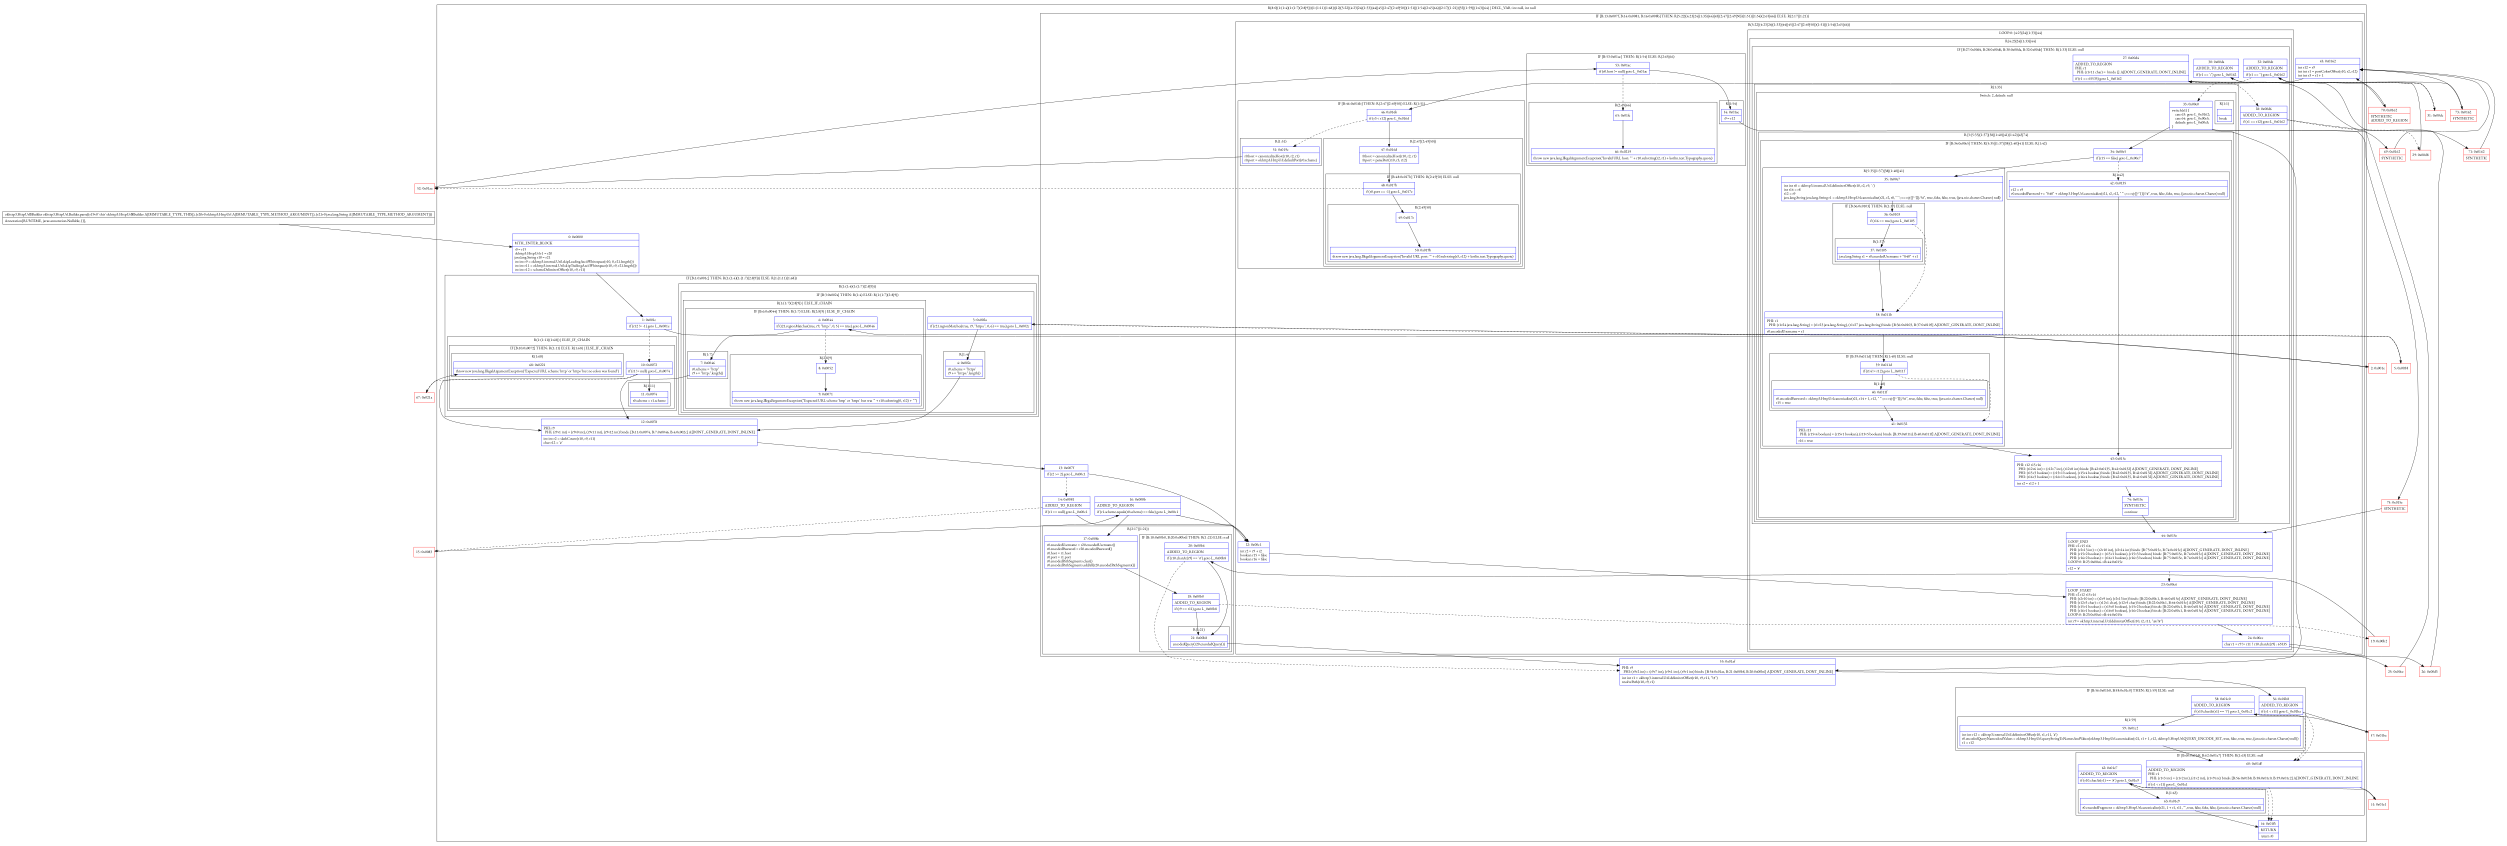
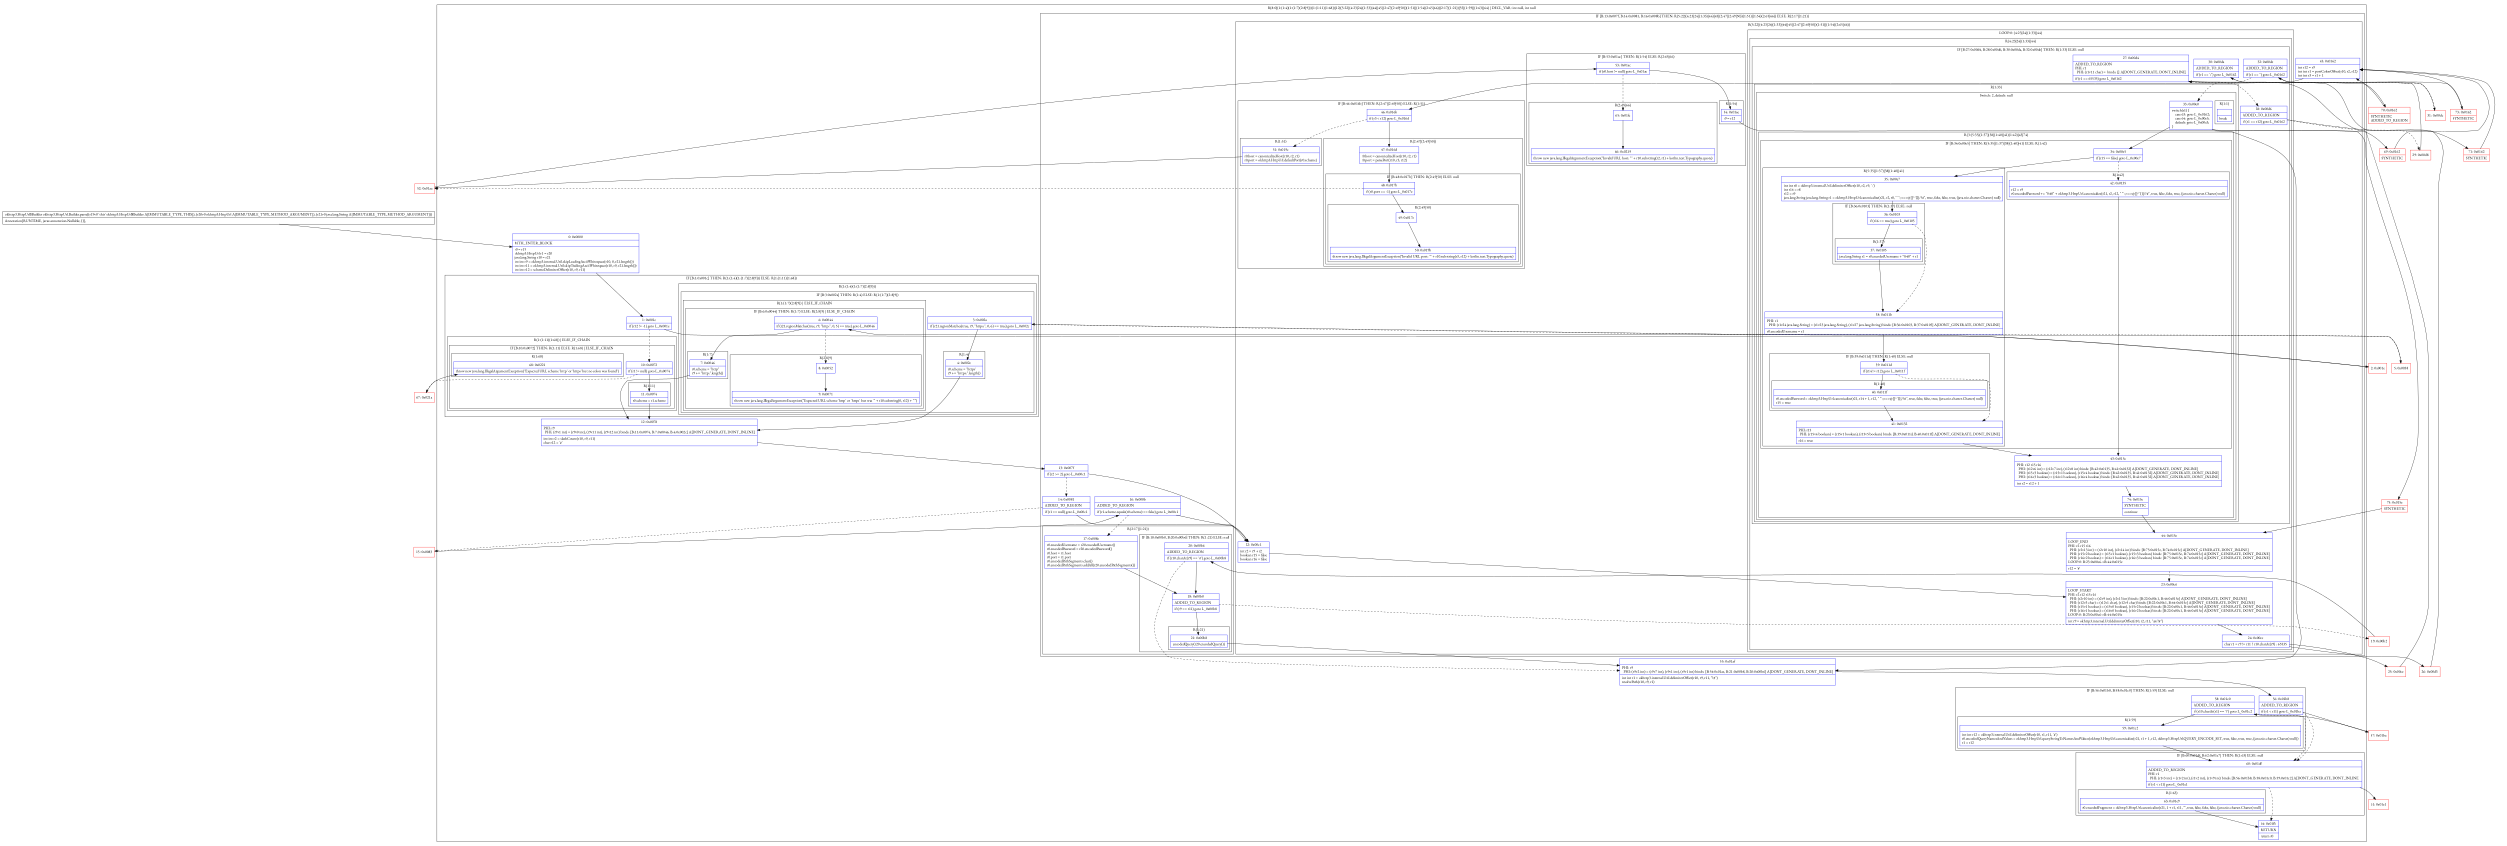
(442, 383) -> (649, 412)
(1121, 523) -> (1121, 523)
(1226, 597) -> (1196, 576)
(2110, 774) -> none
